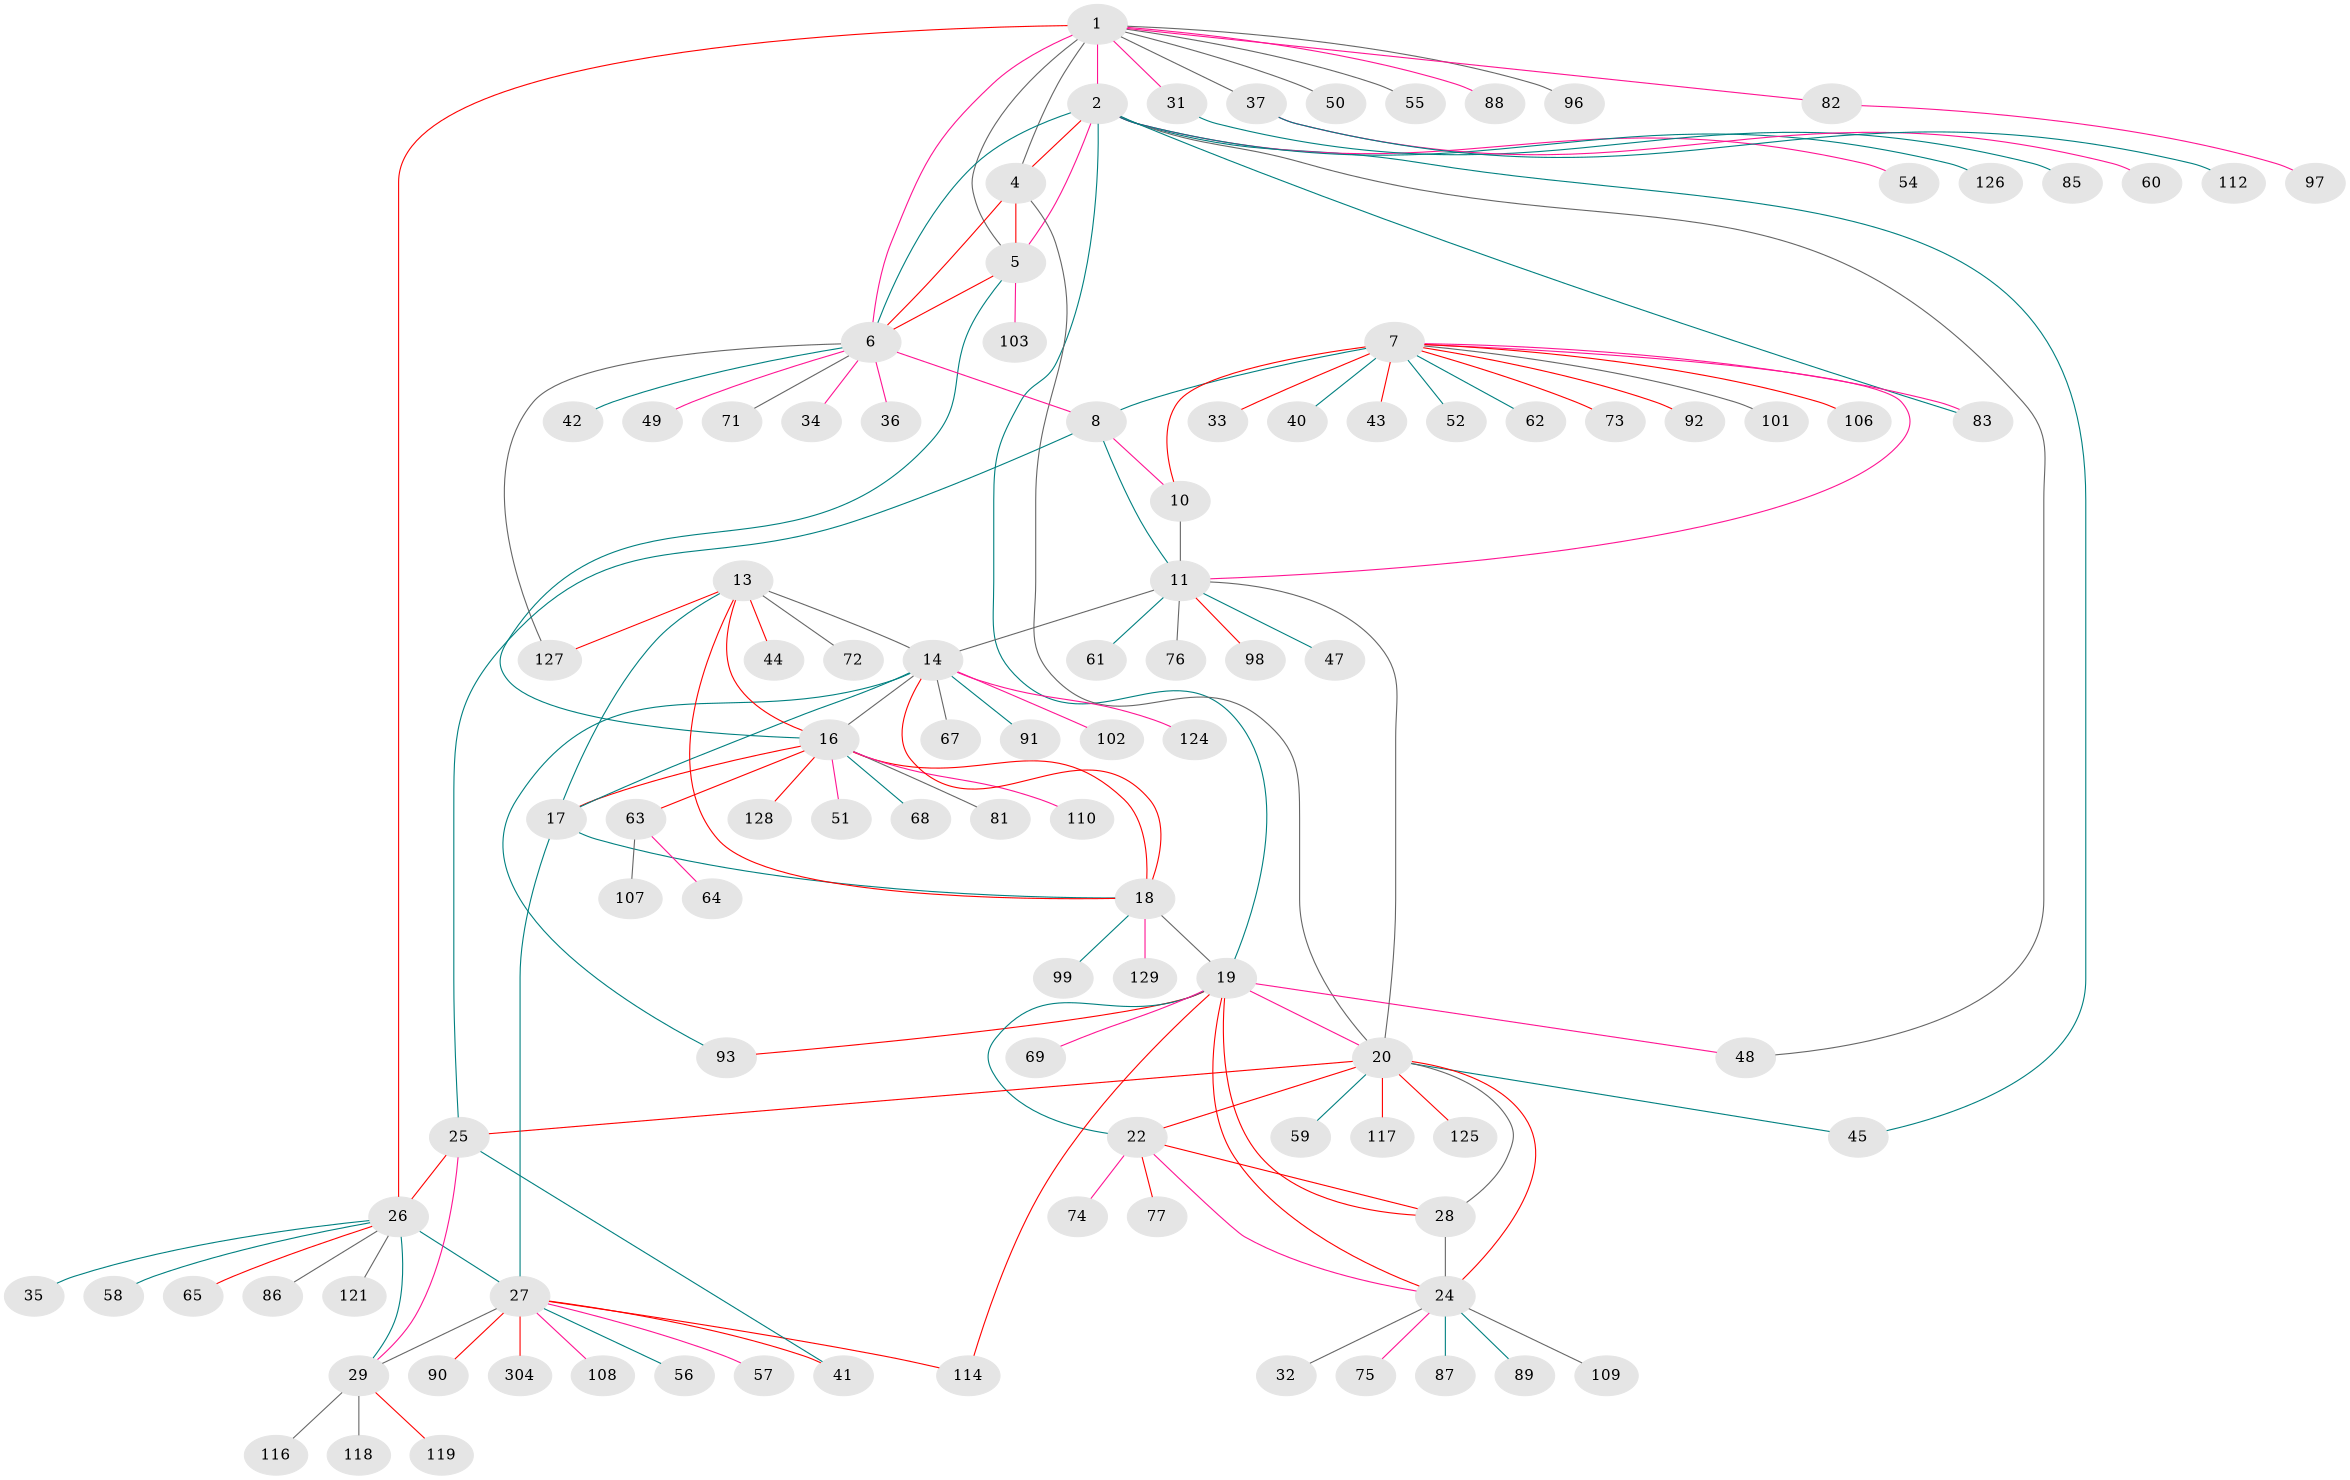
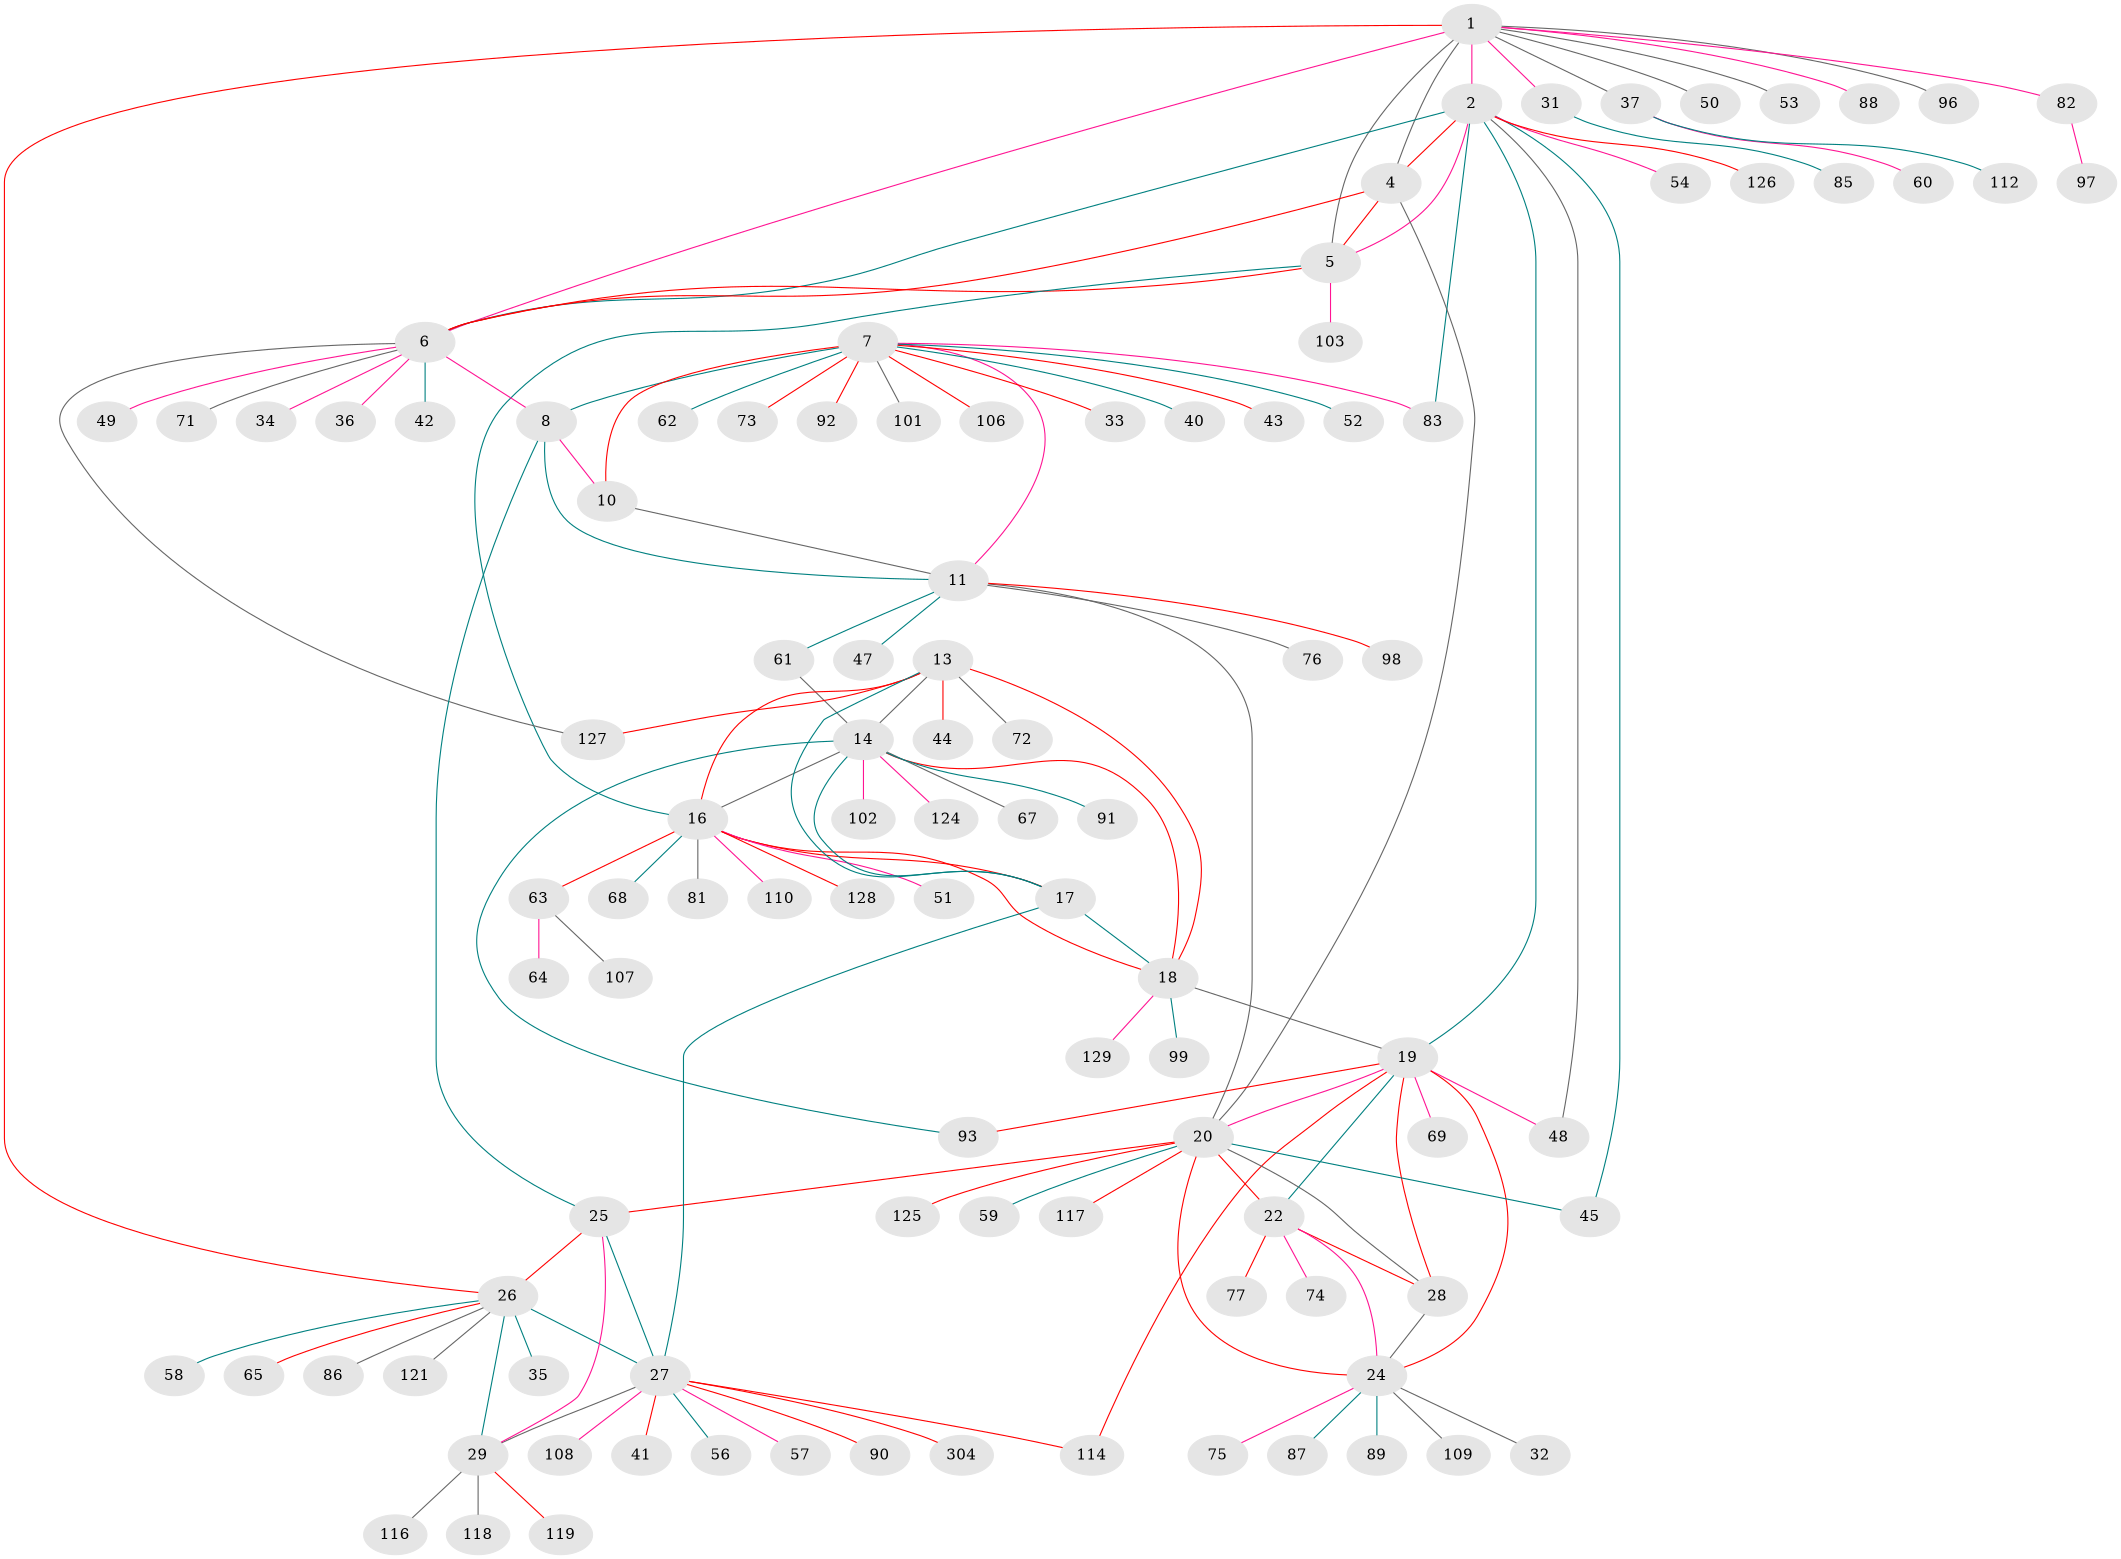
(1416, 104) -> (1790, 104)
(1543, 145) -> (1616, 144)
(1057, 621) -> (831, 707)
(651, 1257) -> (630, 1296)
